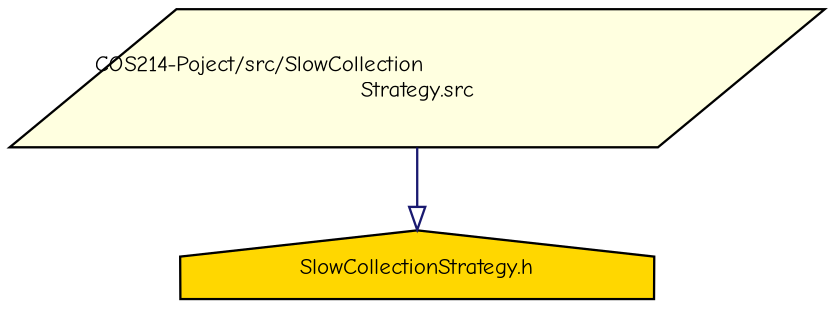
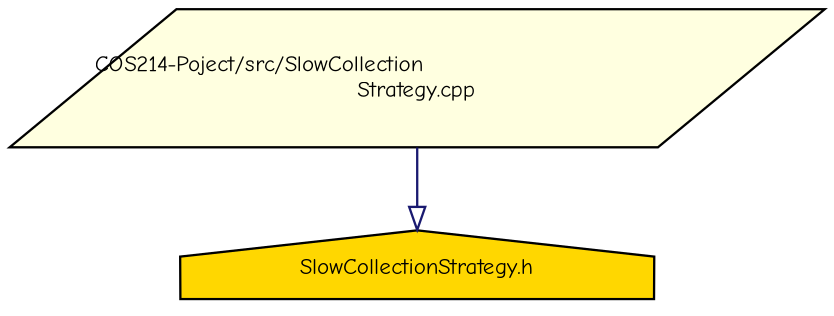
(417, 78) -> (417, 78)
